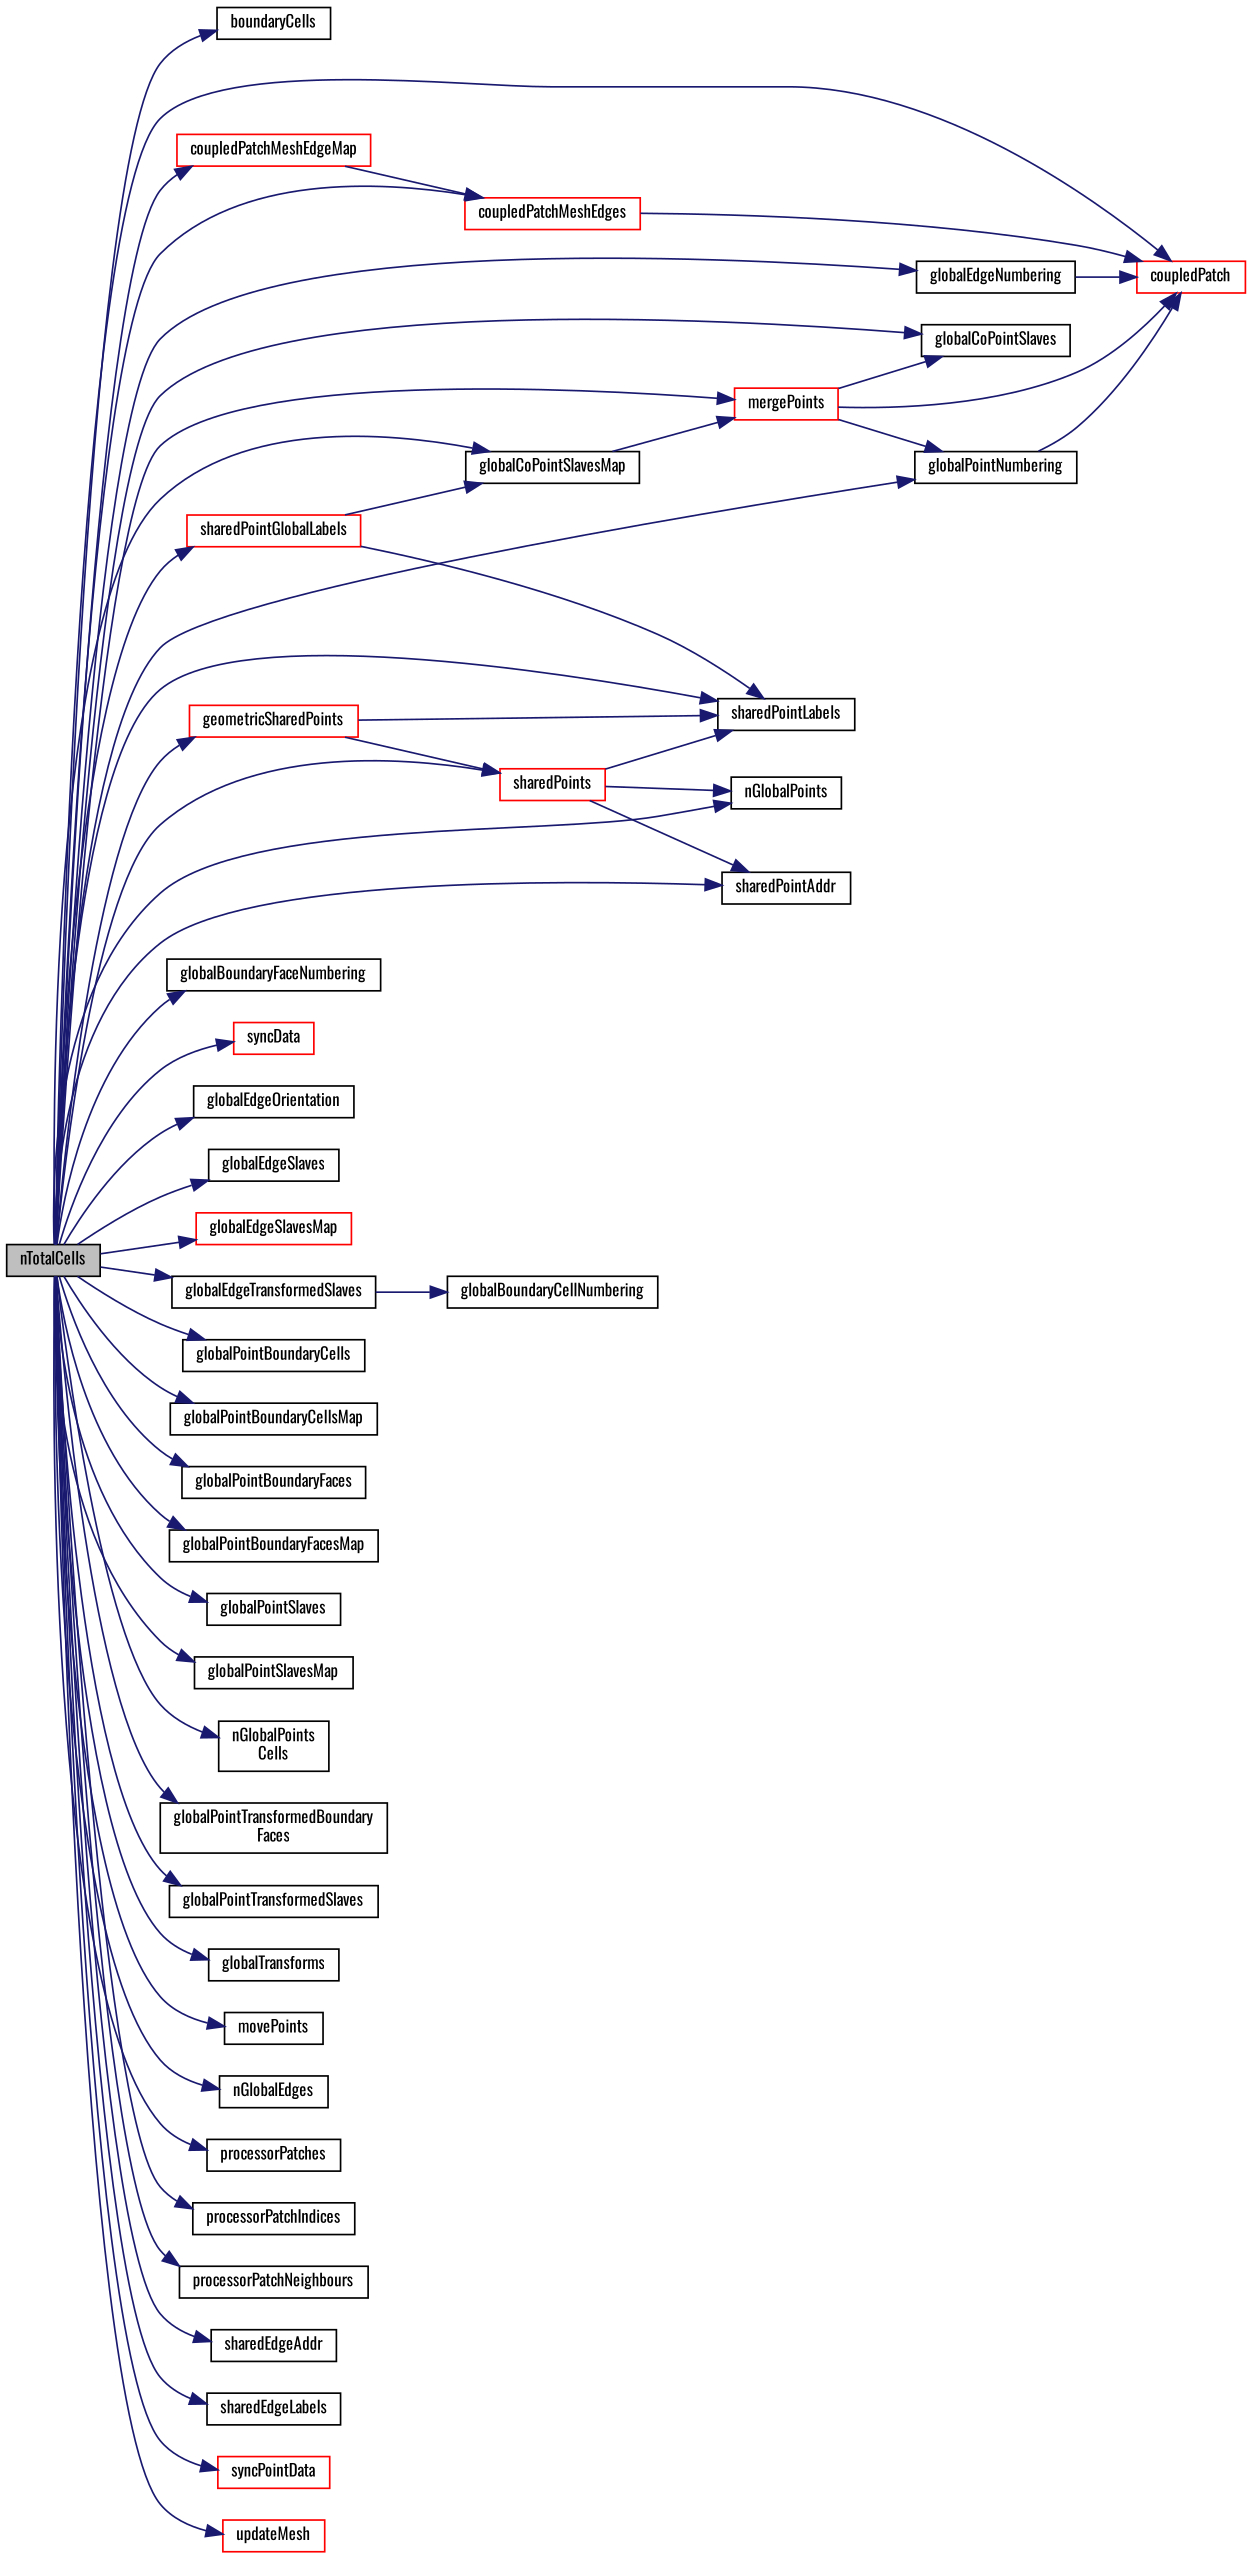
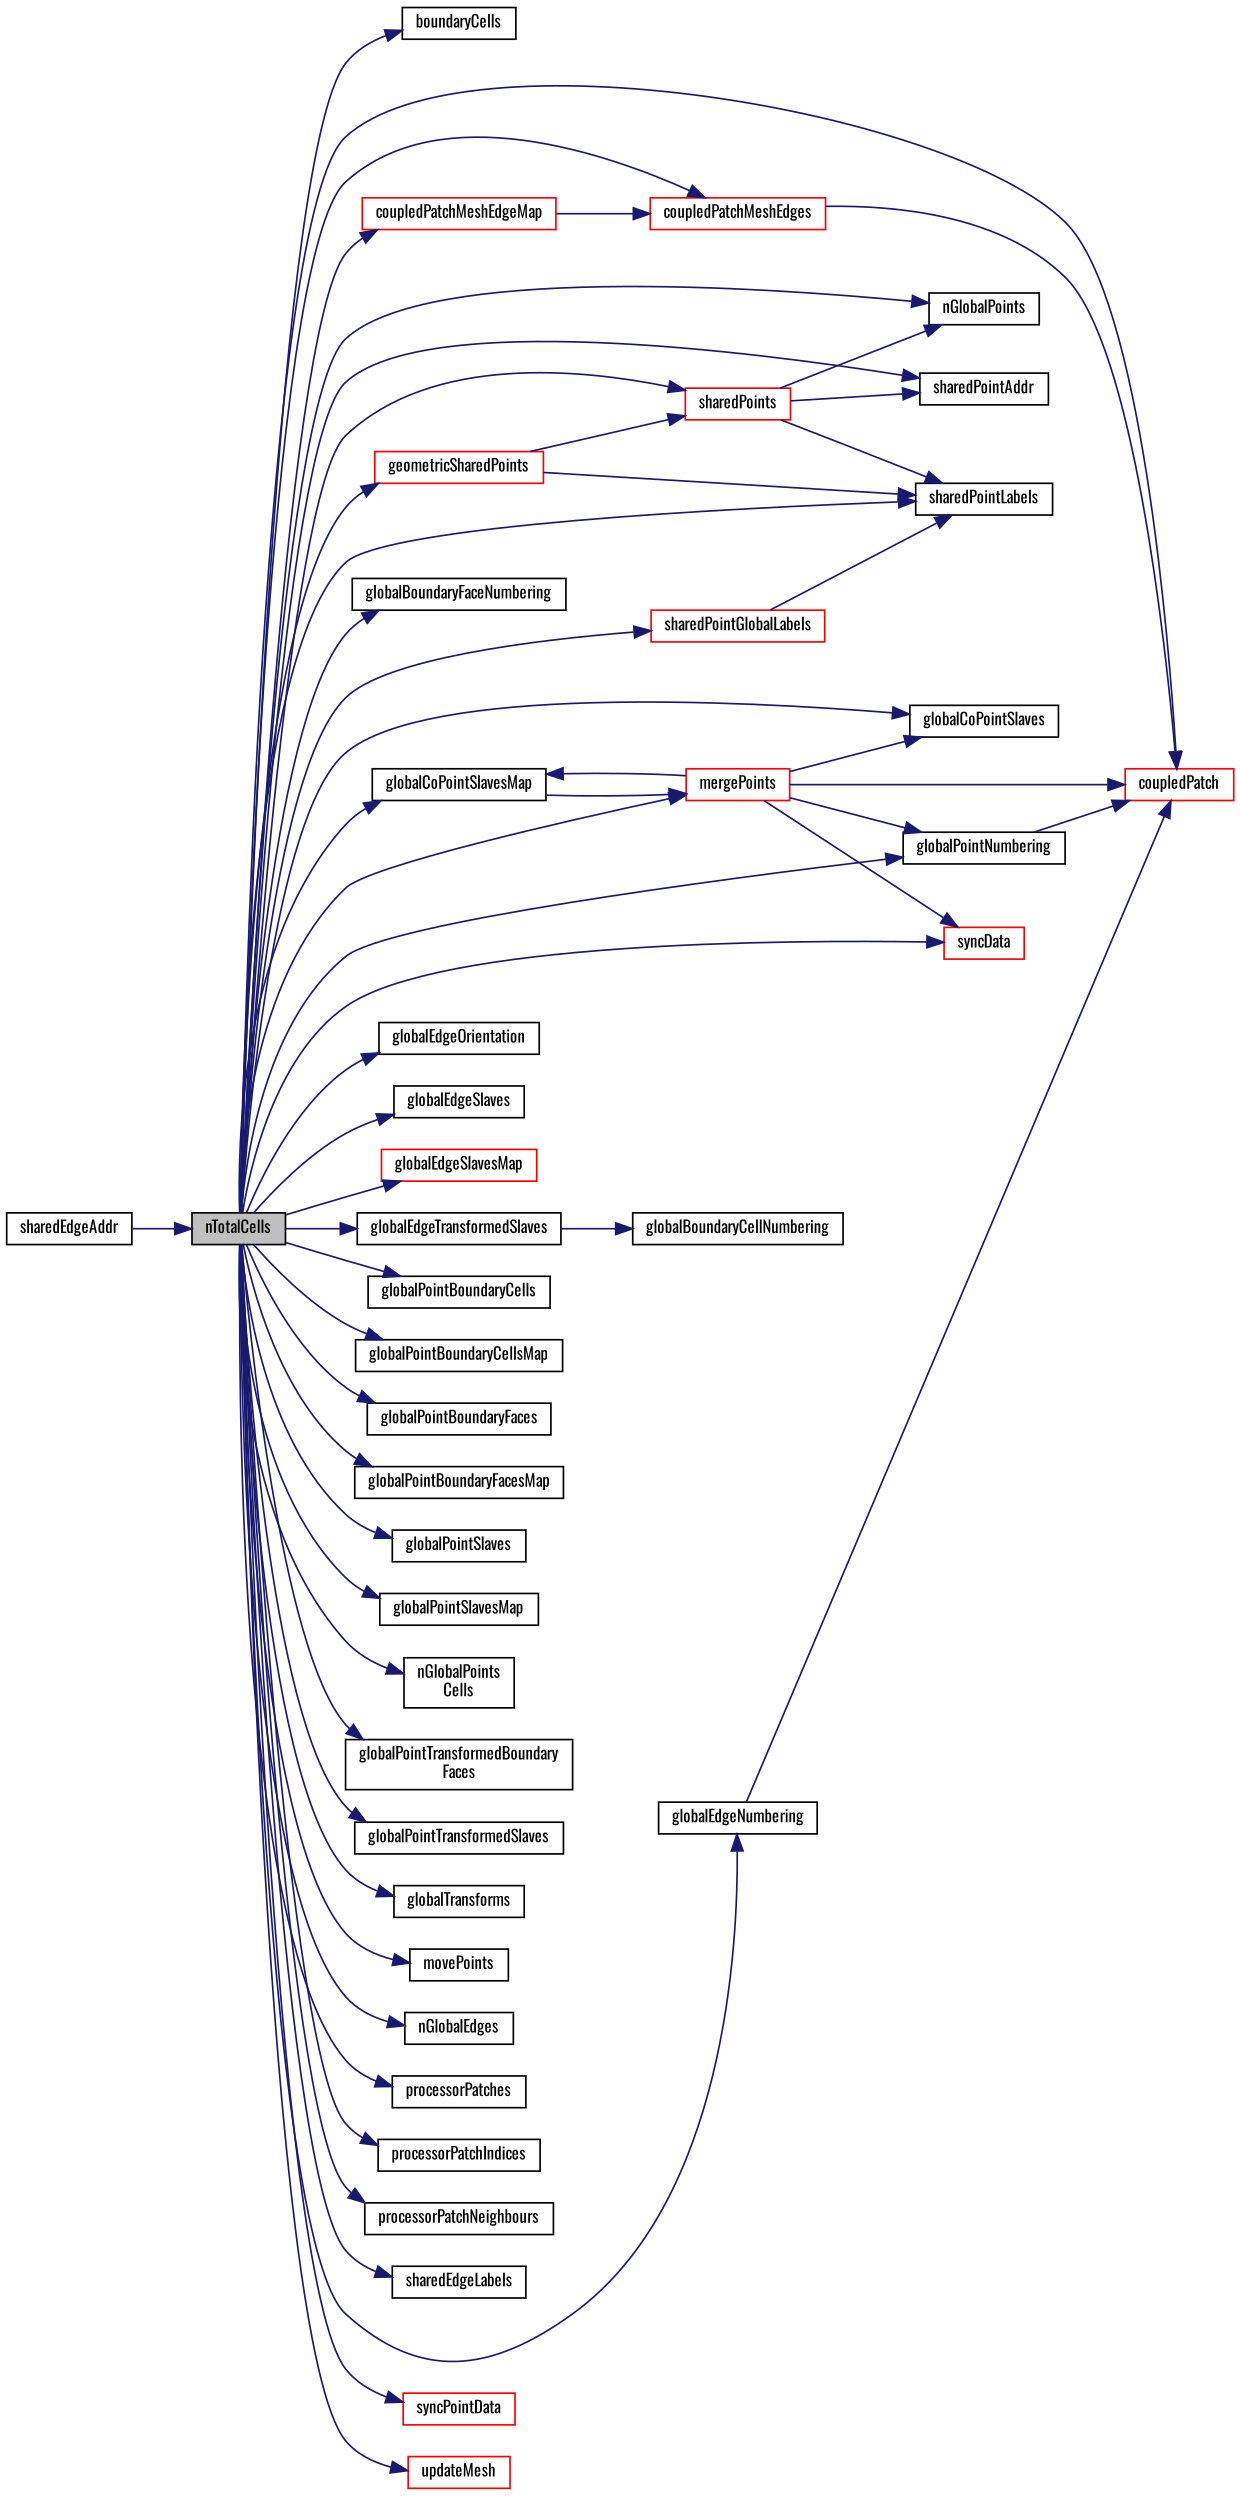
(405, 501) -> (625, 774)
none -> (845, 853)
(84, 1820) -> (153, 1229)
